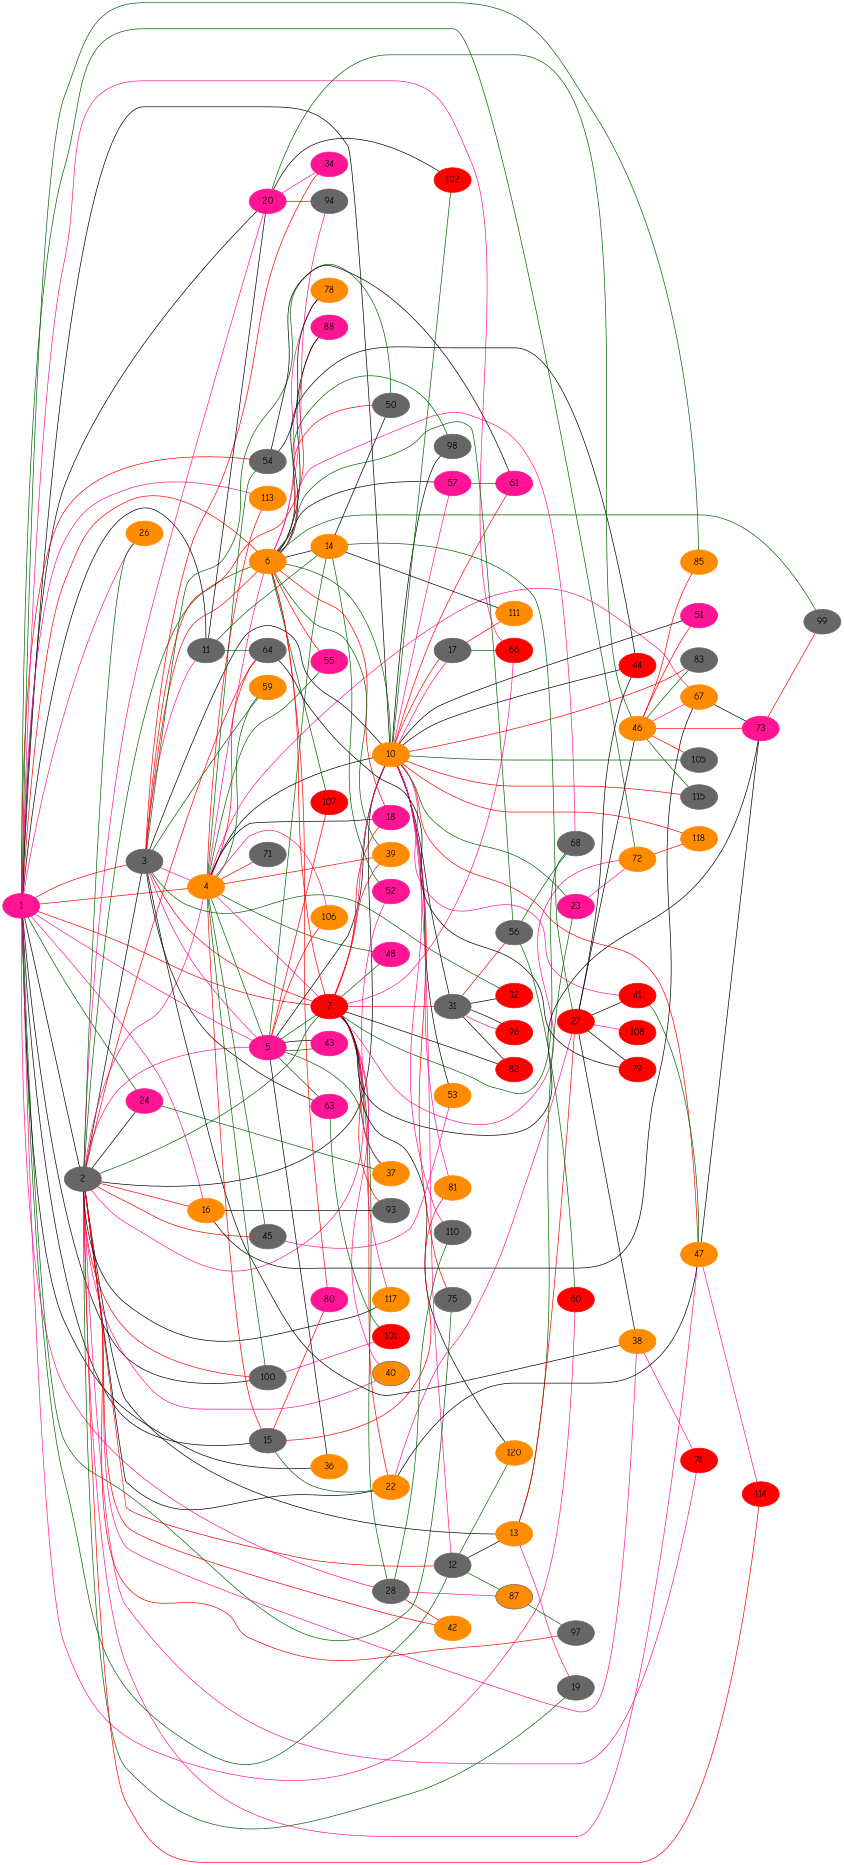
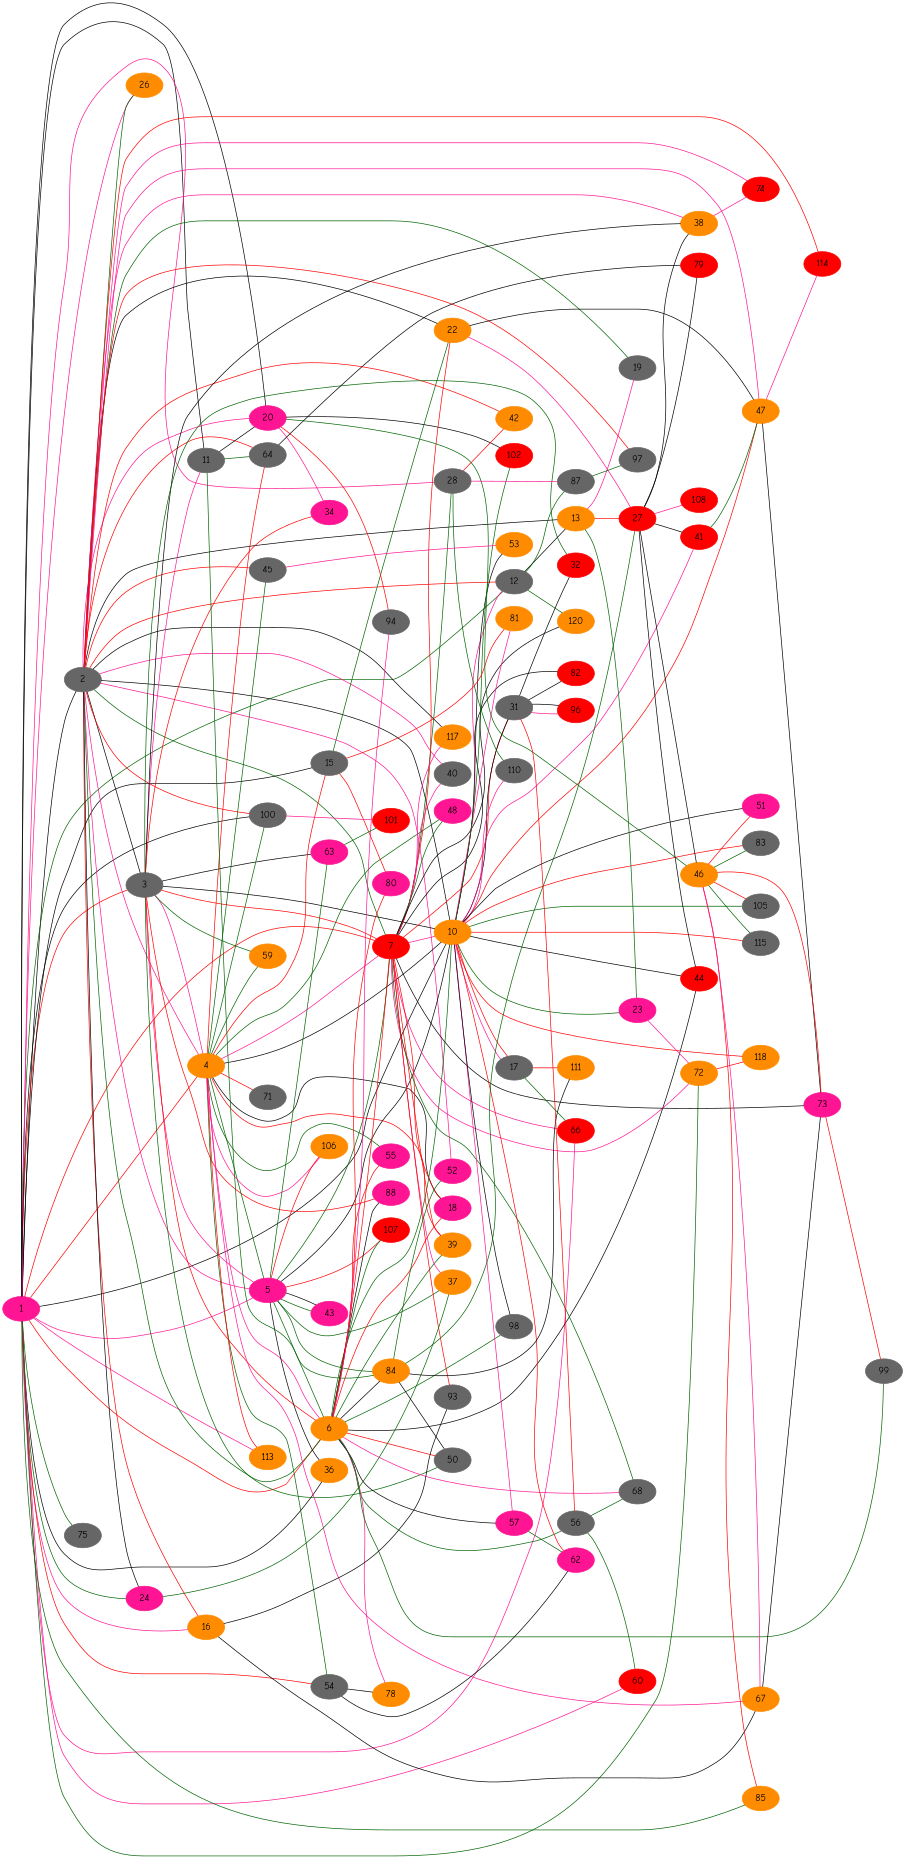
(514, 483) -> (576, 1560)
(329, 546) -> (391, 1371)
(420, 1066) -> none
none -> (305, 1374)
(391, 1374) -> (453, 774)
(514, 1597) -> (576, 482)
